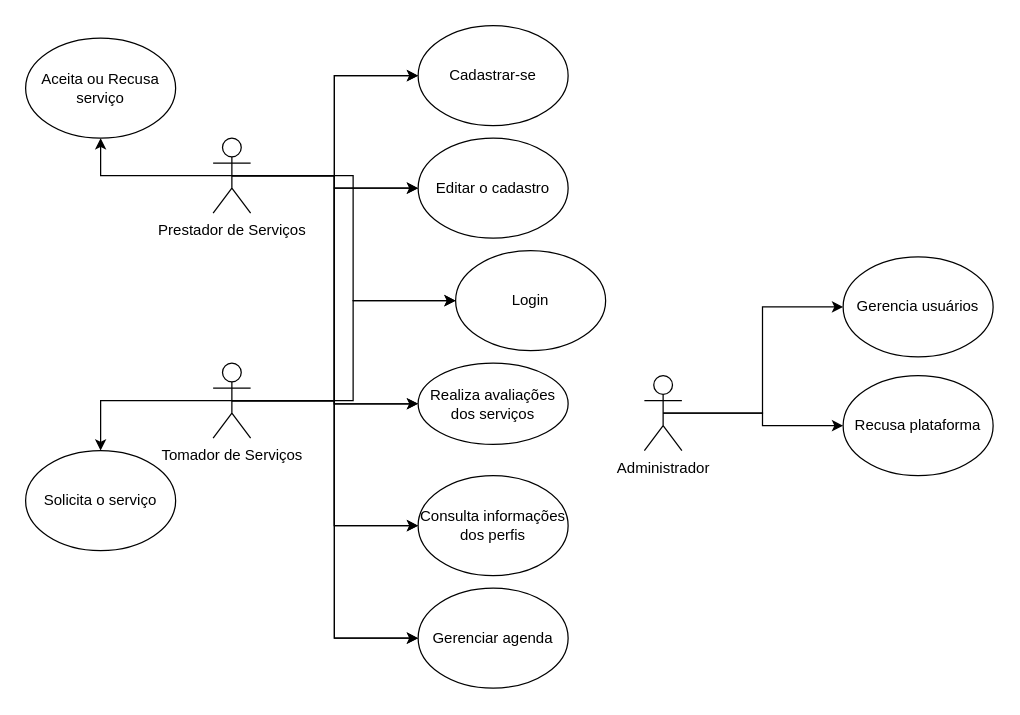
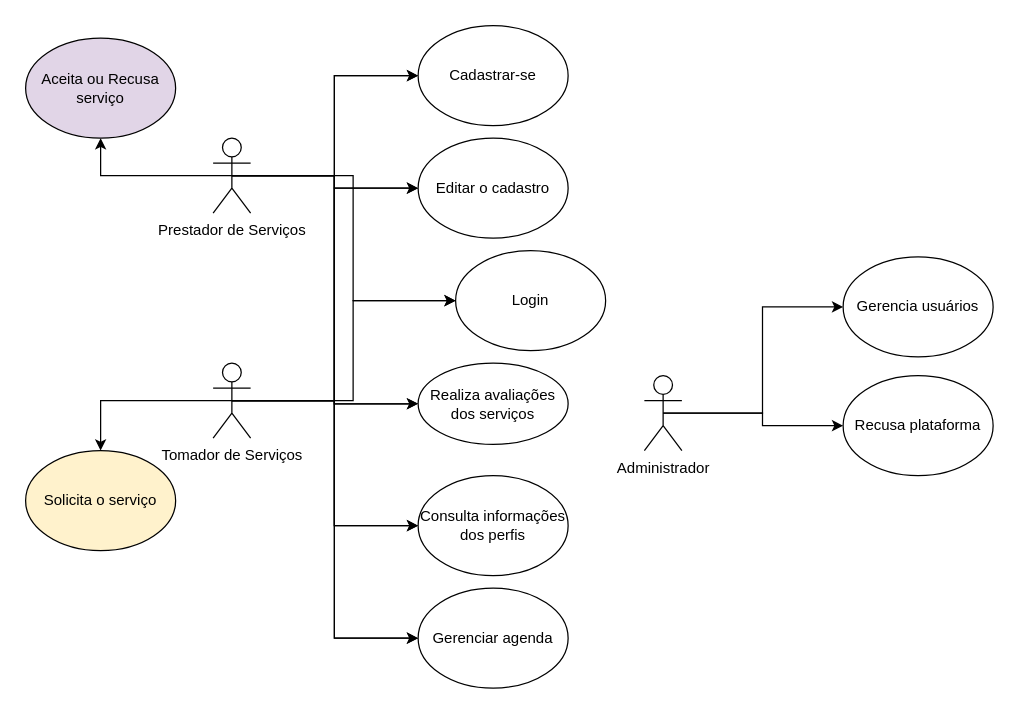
(101, 88) -> (101, 88)
(101, 501) -> (101, 501)
